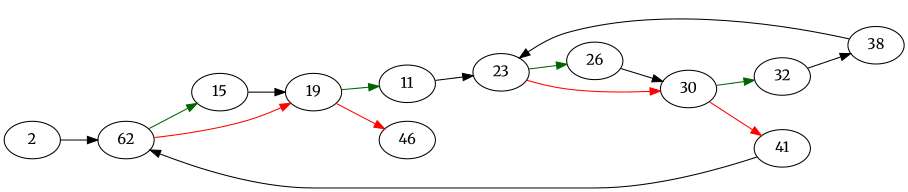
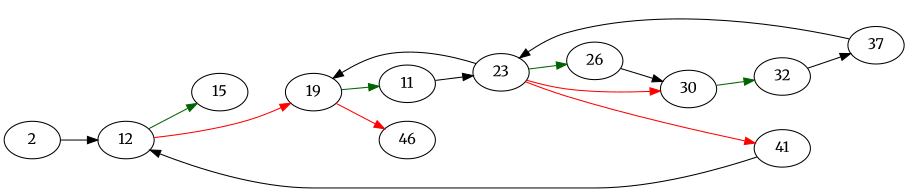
(876, 45) -> (876, 45)
(262, 92) -> (408, 52)
(731, 116) -> (634, 115)
(126, 140) -> (126, 140)
